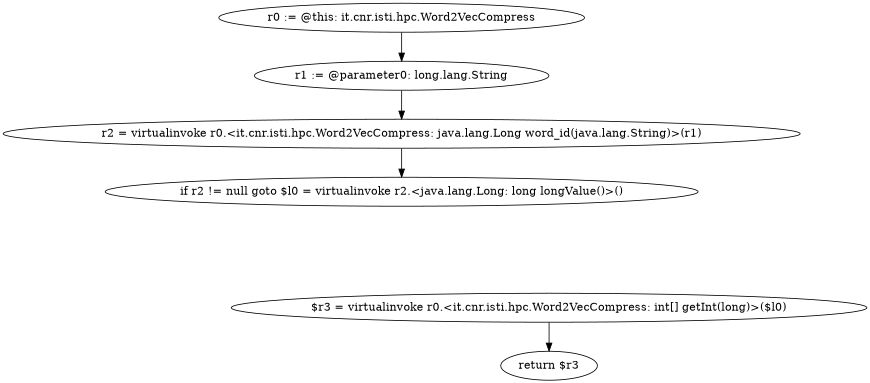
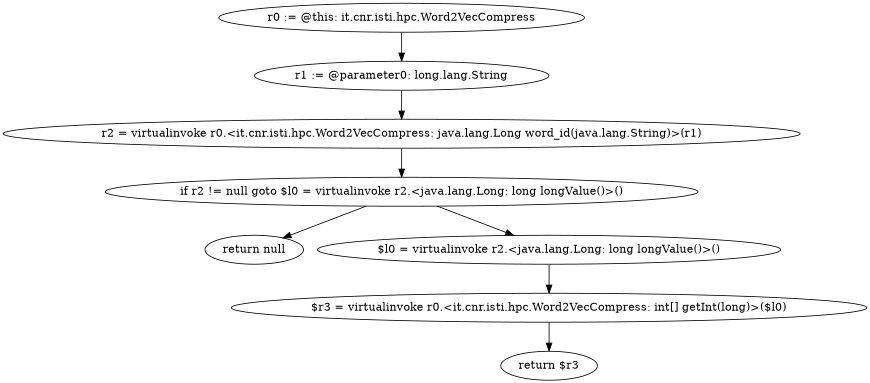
none -> (254, 250)
none -> (549, 250)
